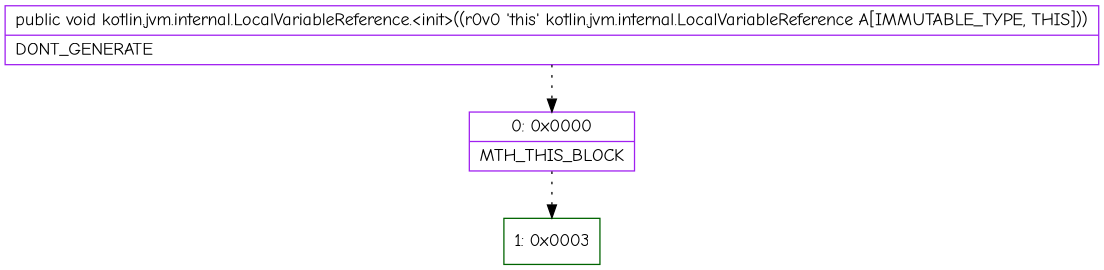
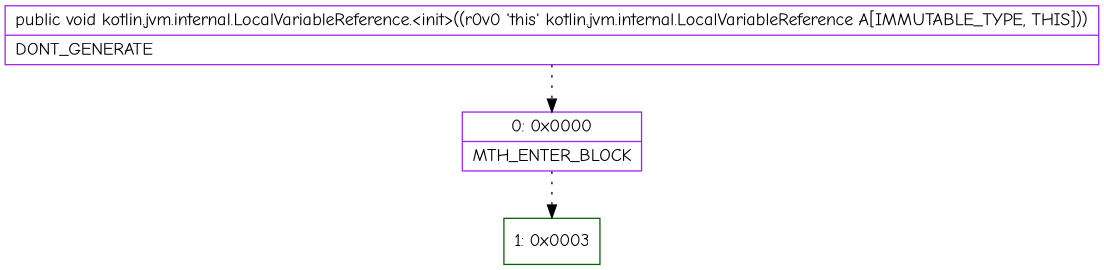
(552, 156) -> (552, 156)
